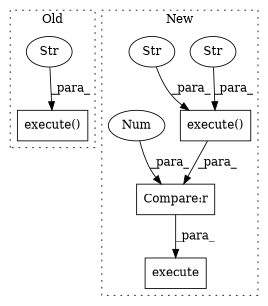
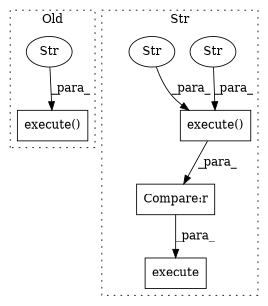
(180, 20) -> (180, 20)
(137, 126) -> none
